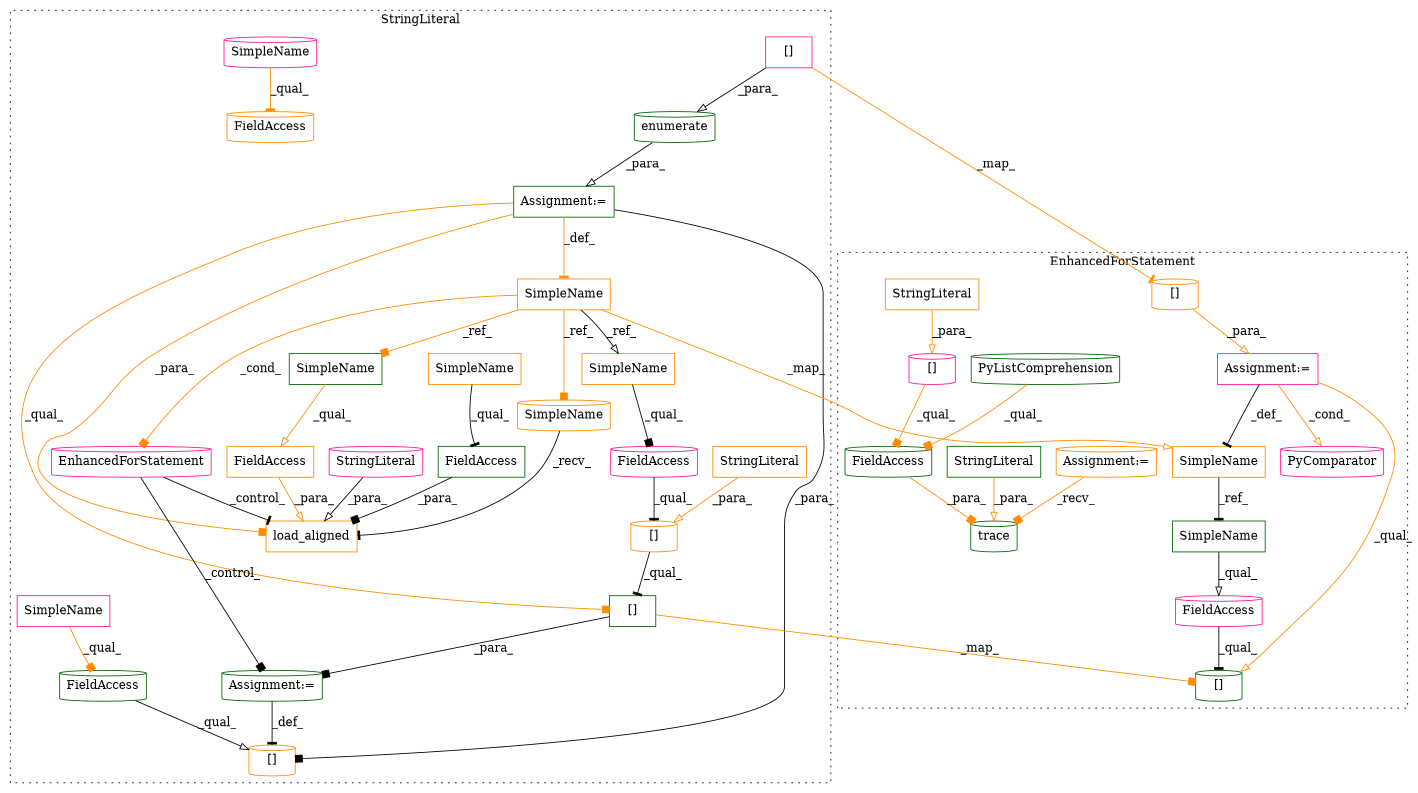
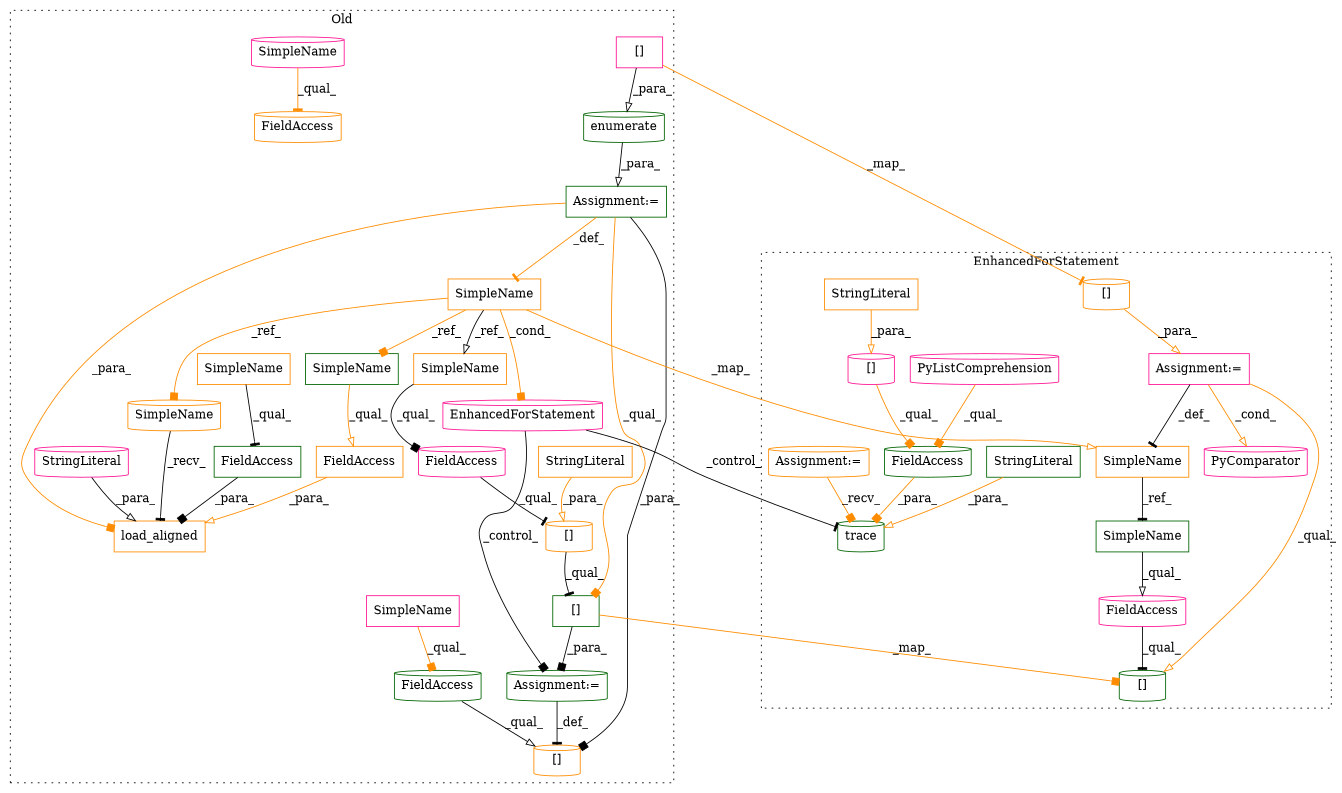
(421, 20) -> (342, 20)
(1045, 369) -> (985, 369)
(215, 499) -> (710, 479)
